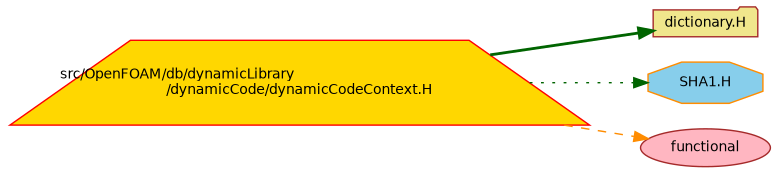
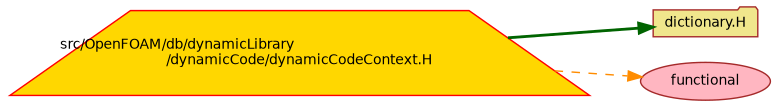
(705, 83) -> none
